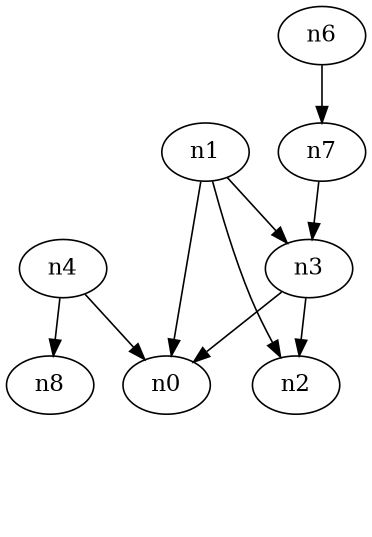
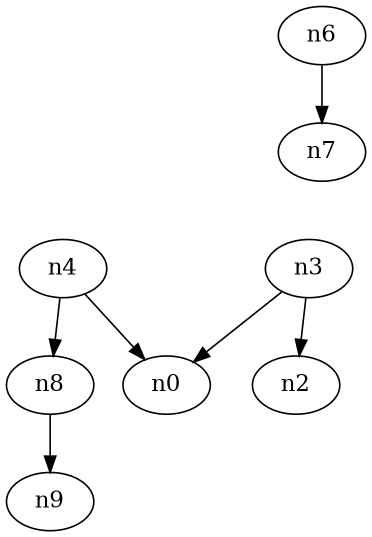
(205, 152) -> none
(316, 202) -> none
none -> (50, 502)
